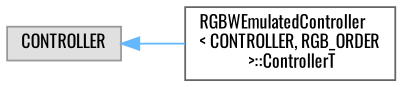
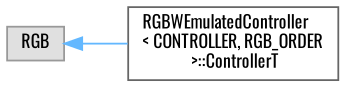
(64, 44) -> (36, 44)
